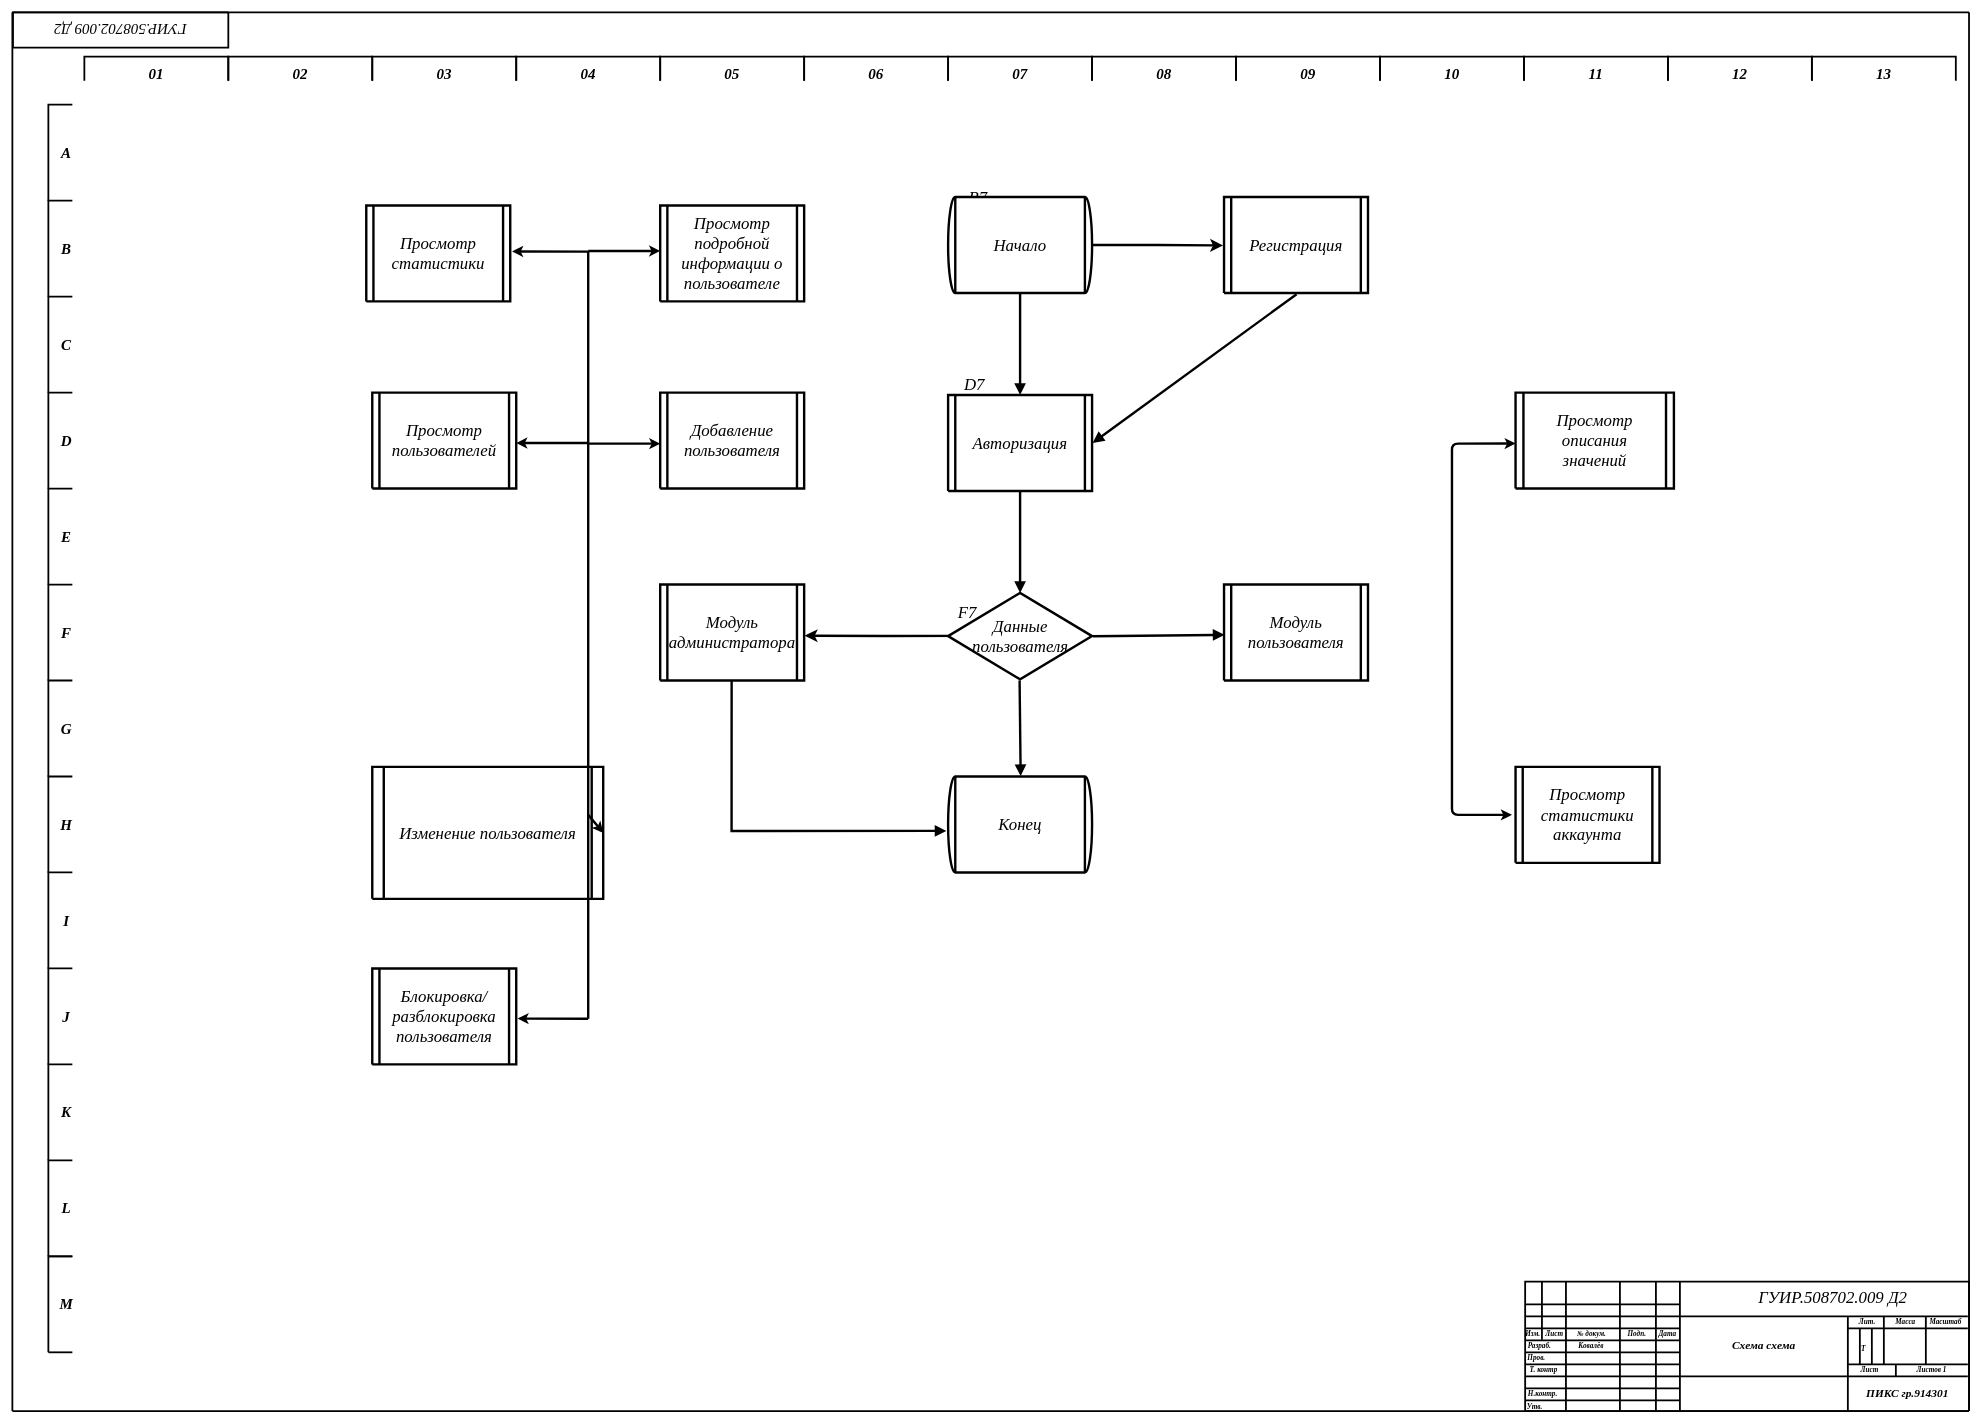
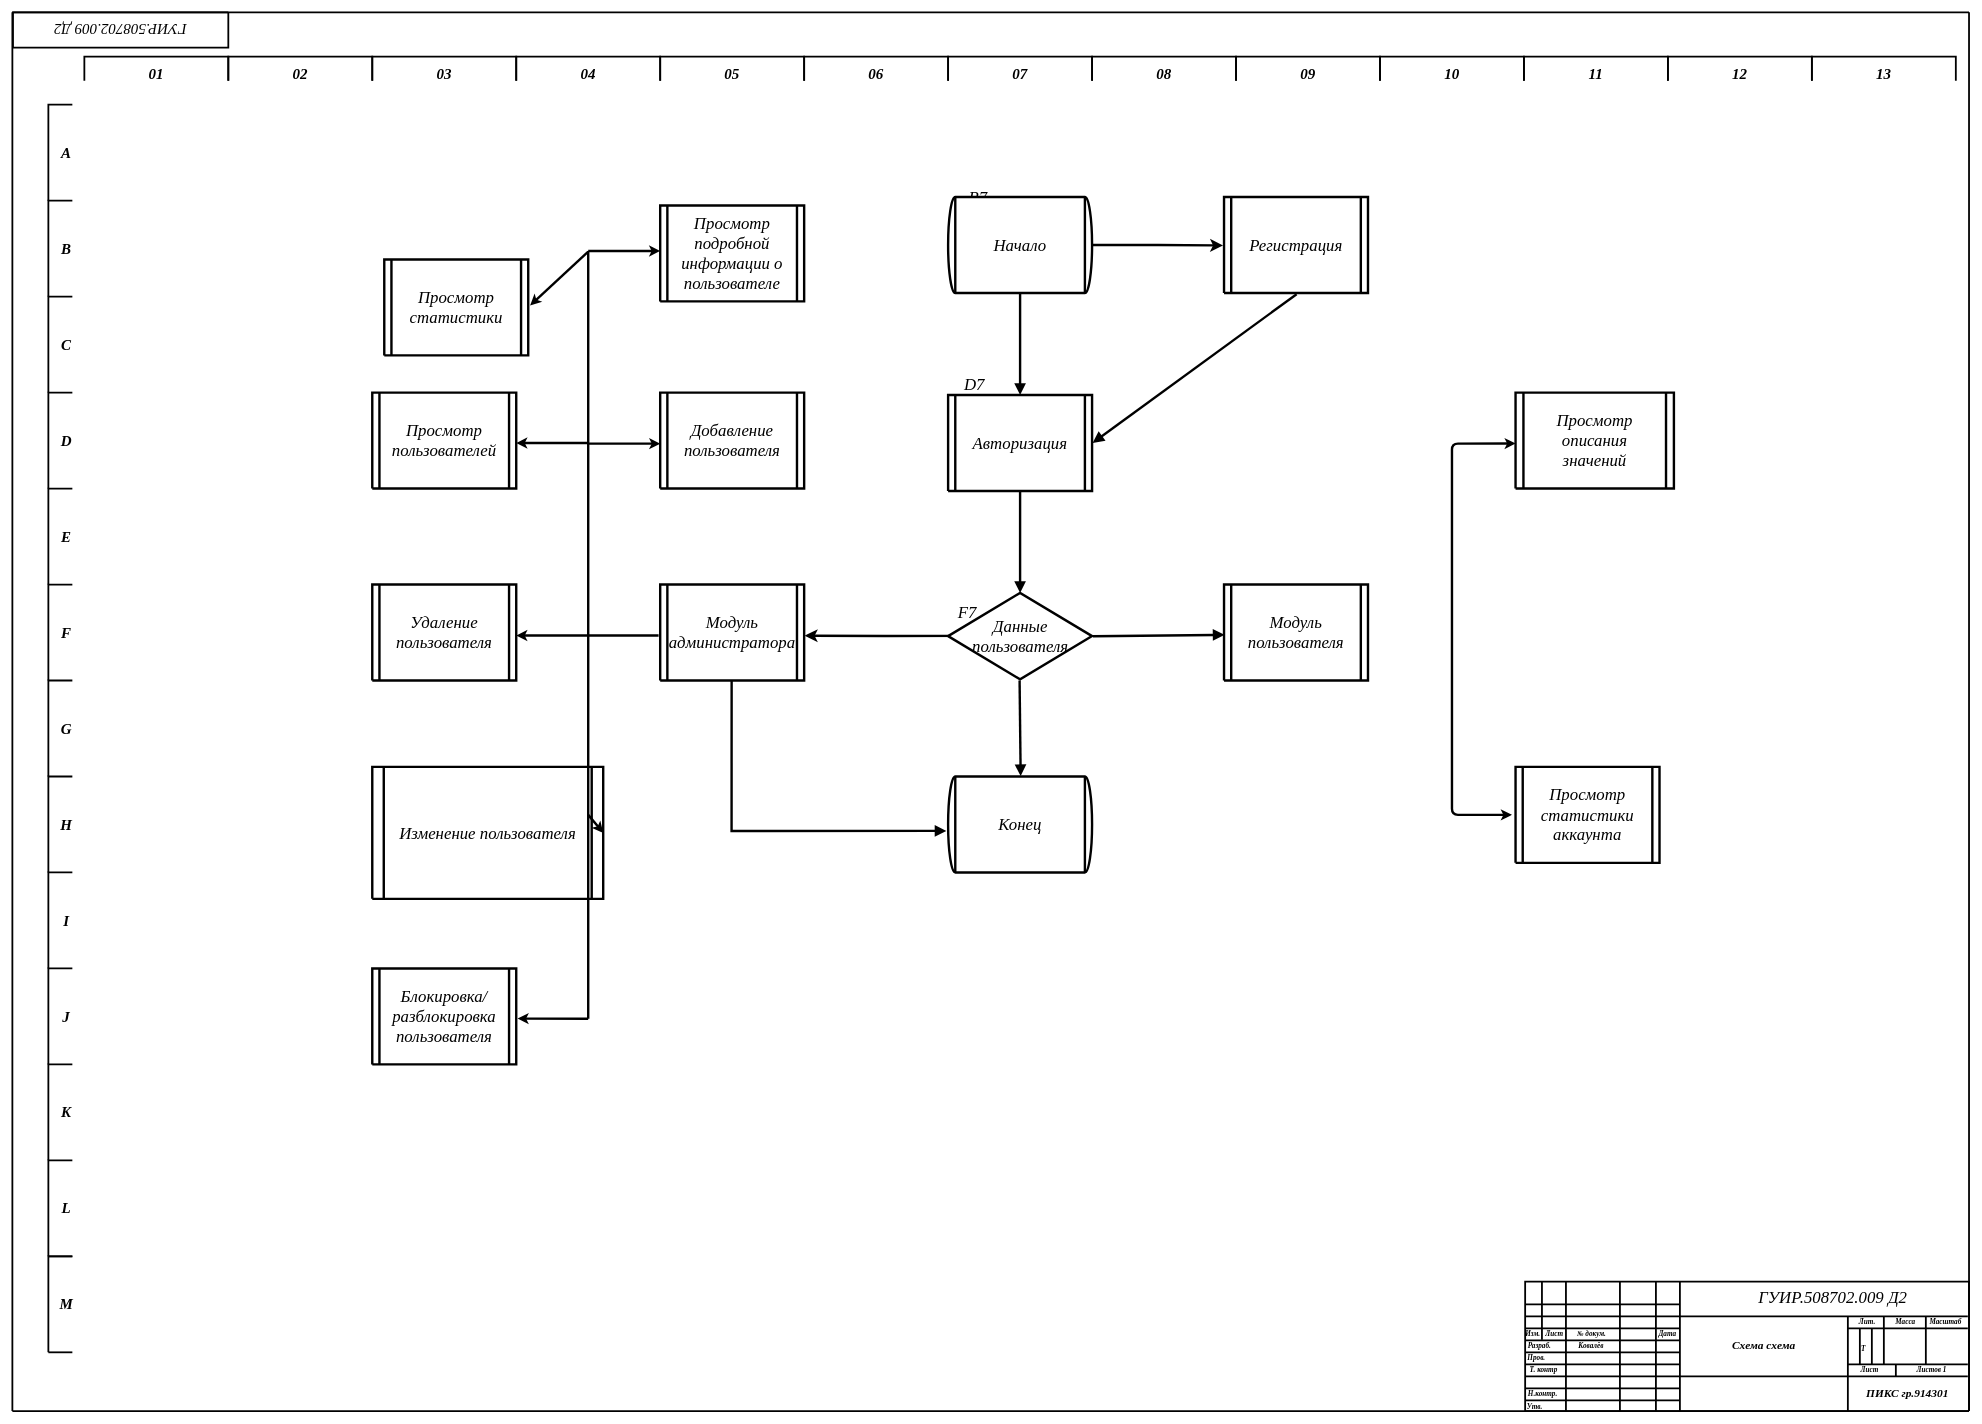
(438, 254) -> (456, 308)
none -> (444, 633)
none -> (592, 636)
(1637, 1334) -> none
